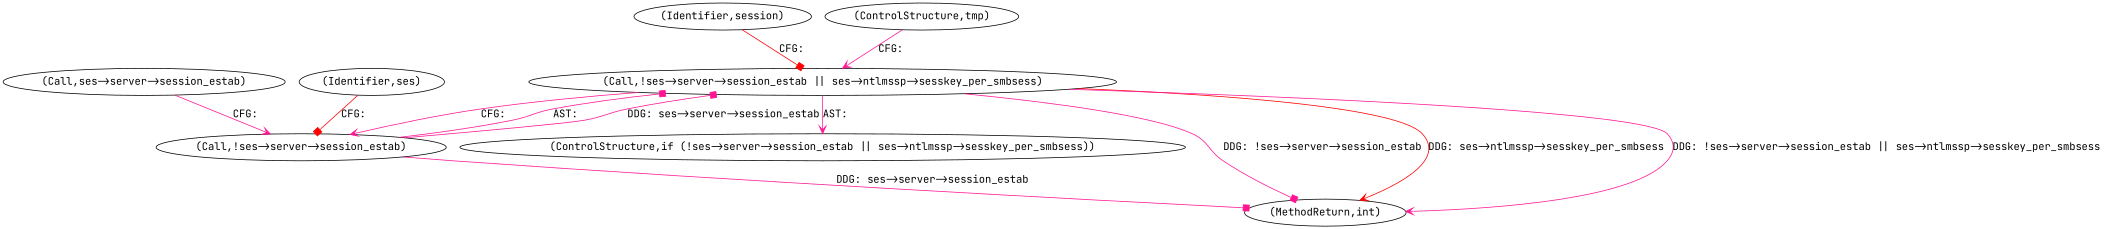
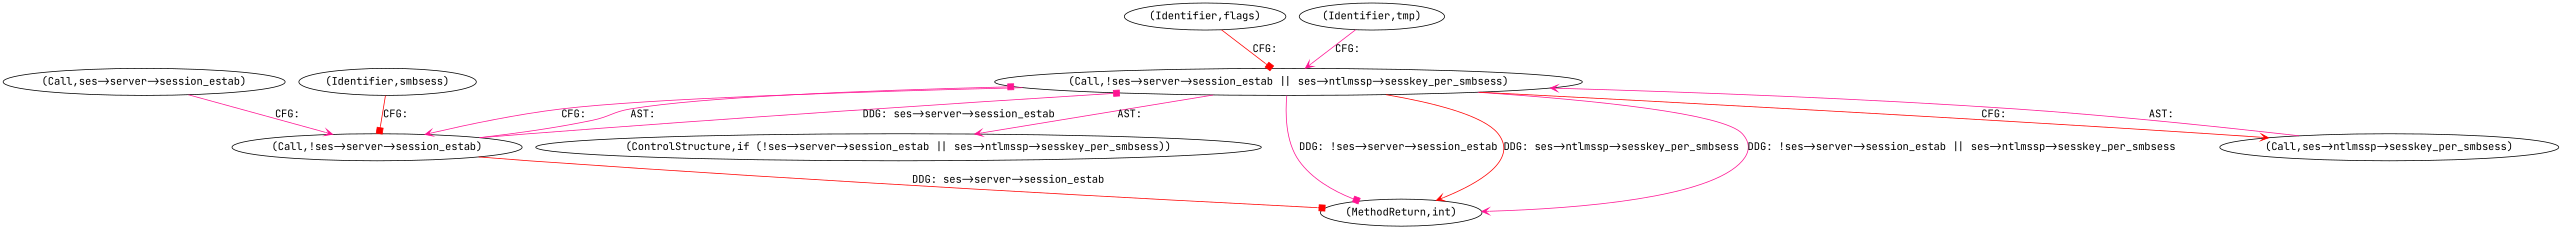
(723, 17) -> (1205, 17)
(922, 17) -> (1372, 17)
(372, 82) -> (388, 82)
none -> (2389, 147)
(822, 185) -> (898, 185)
